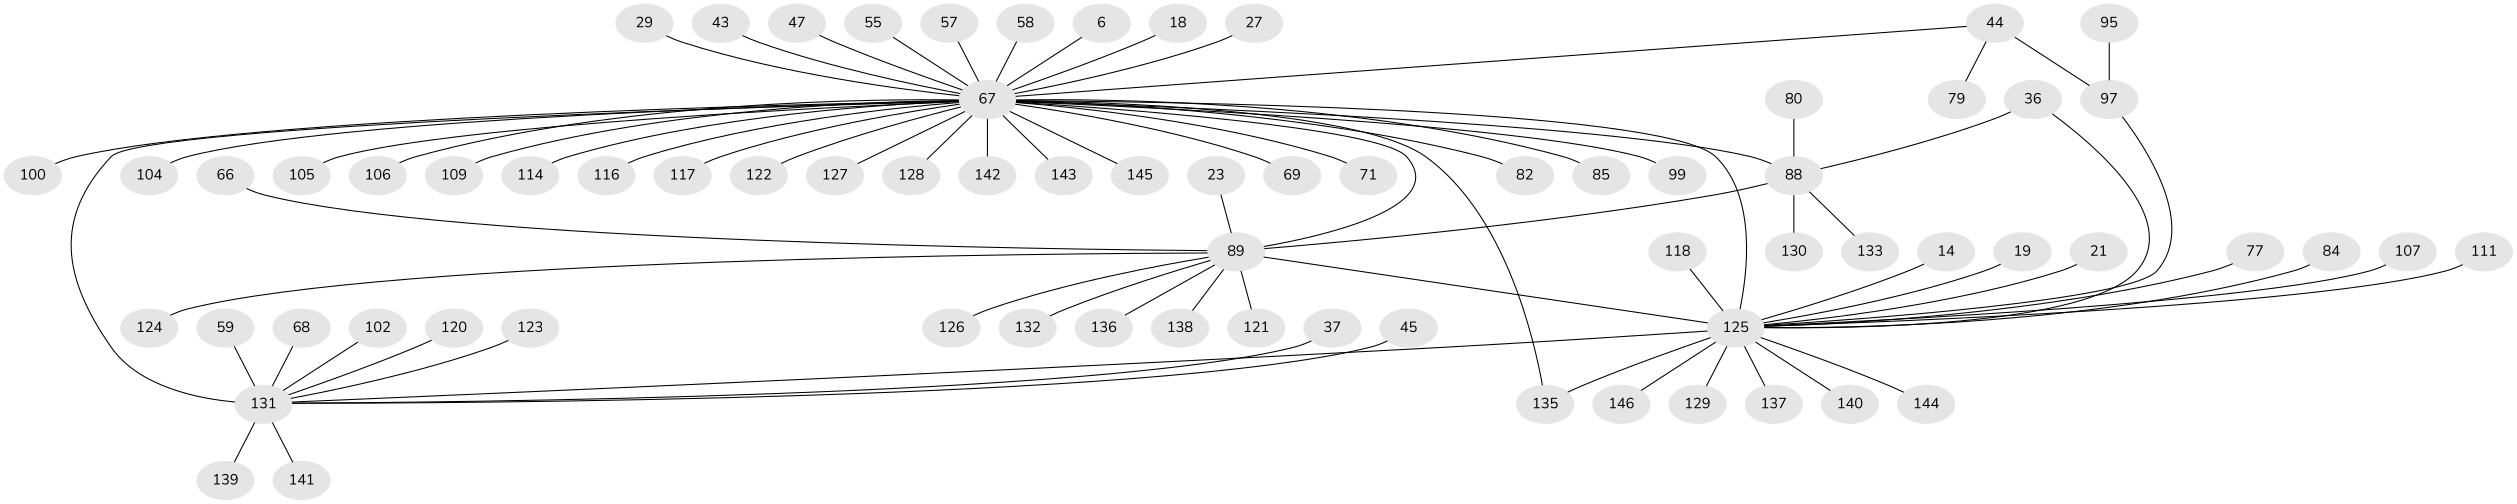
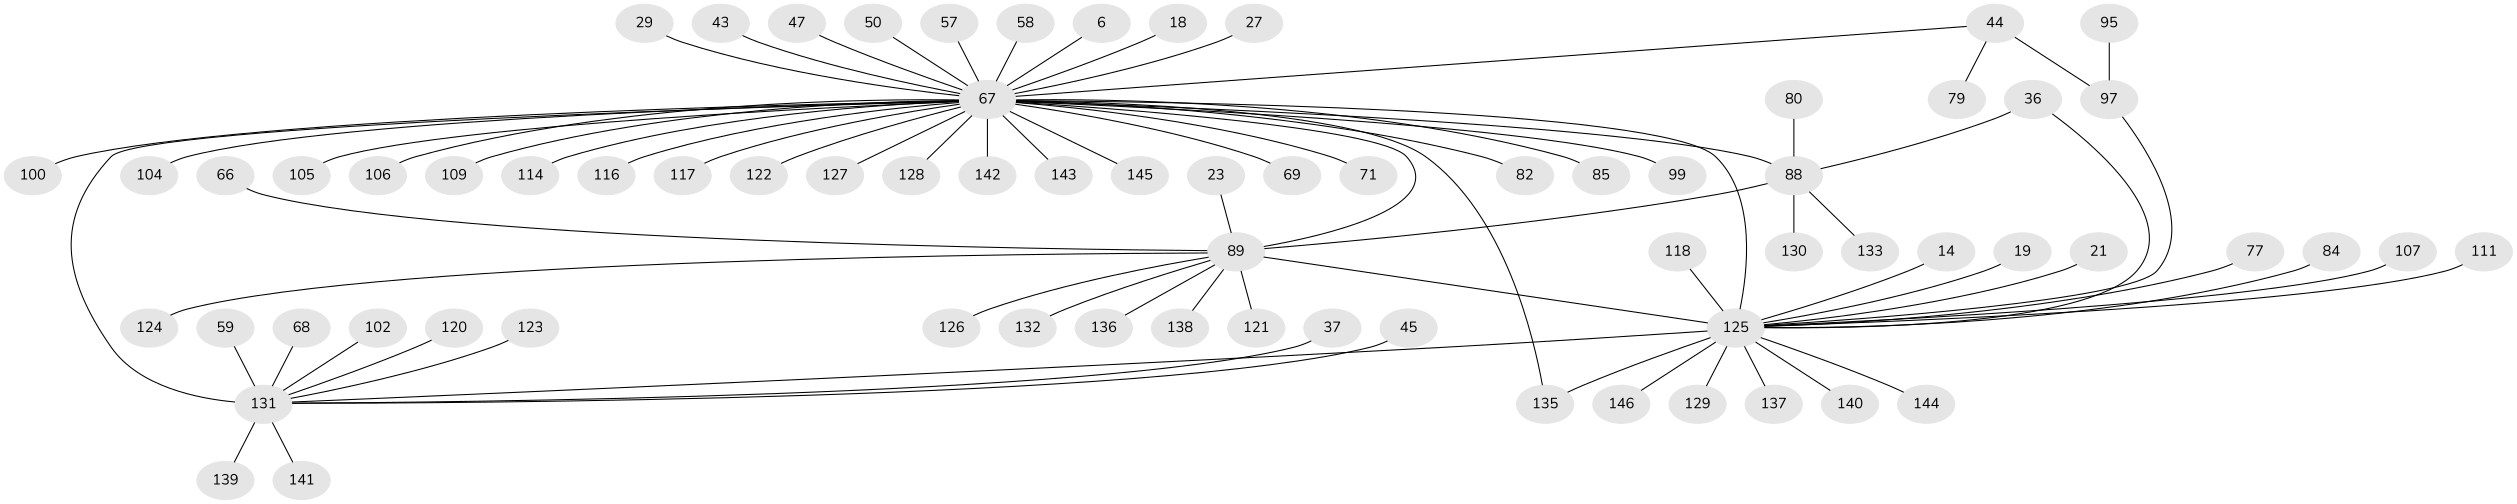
(873, 23) -> (873, 23)
